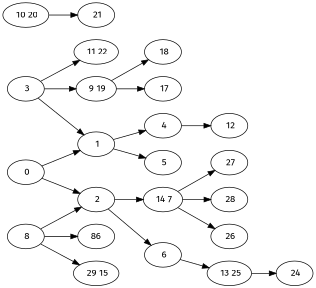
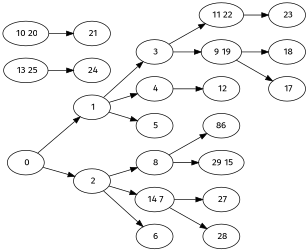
none -> (287, 15)
(58, 114) -> (121, 82)
(58, 220) -> (120, 173)
(229, 236) -> none
(191, 263) -> none
